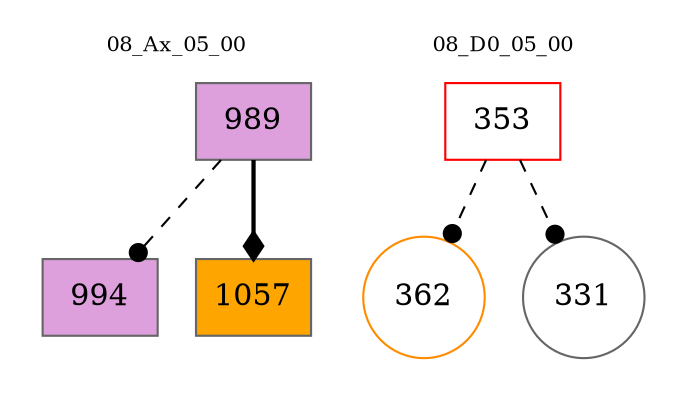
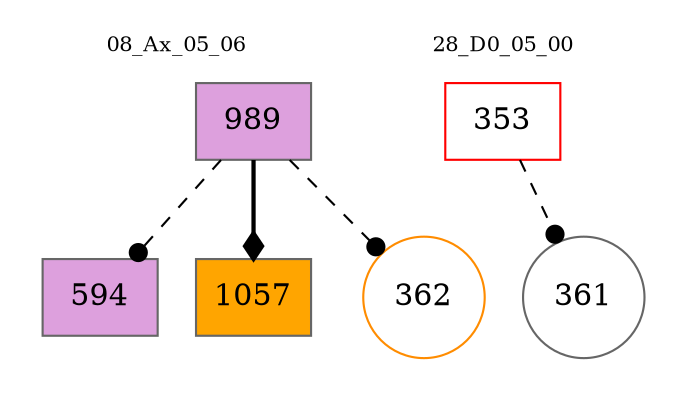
(177, 46) -> (177, 46)
(504, 46) -> (504, 46)
(471, 193) -> (314, 184)
(100, 297) -> (100, 297)
(584, 297) -> (584, 297)
